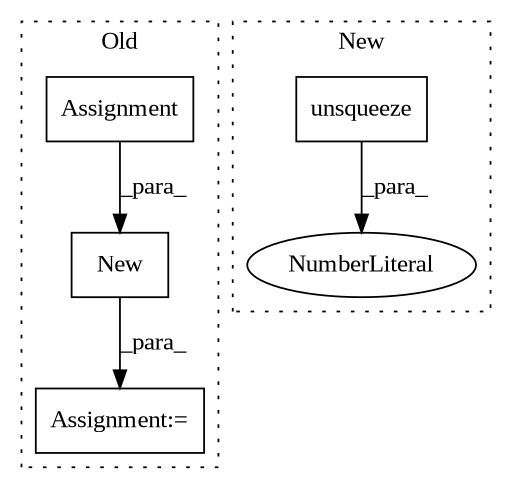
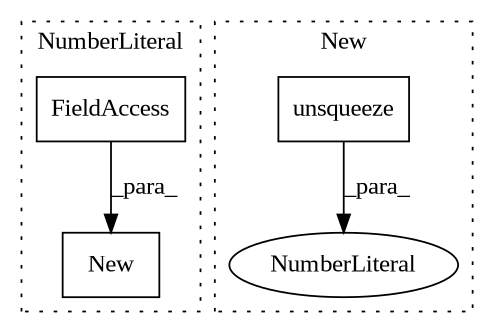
(120, 42) -> (111, 42)
(120, 109) -> (111, 109)
(120, 421) -> none
